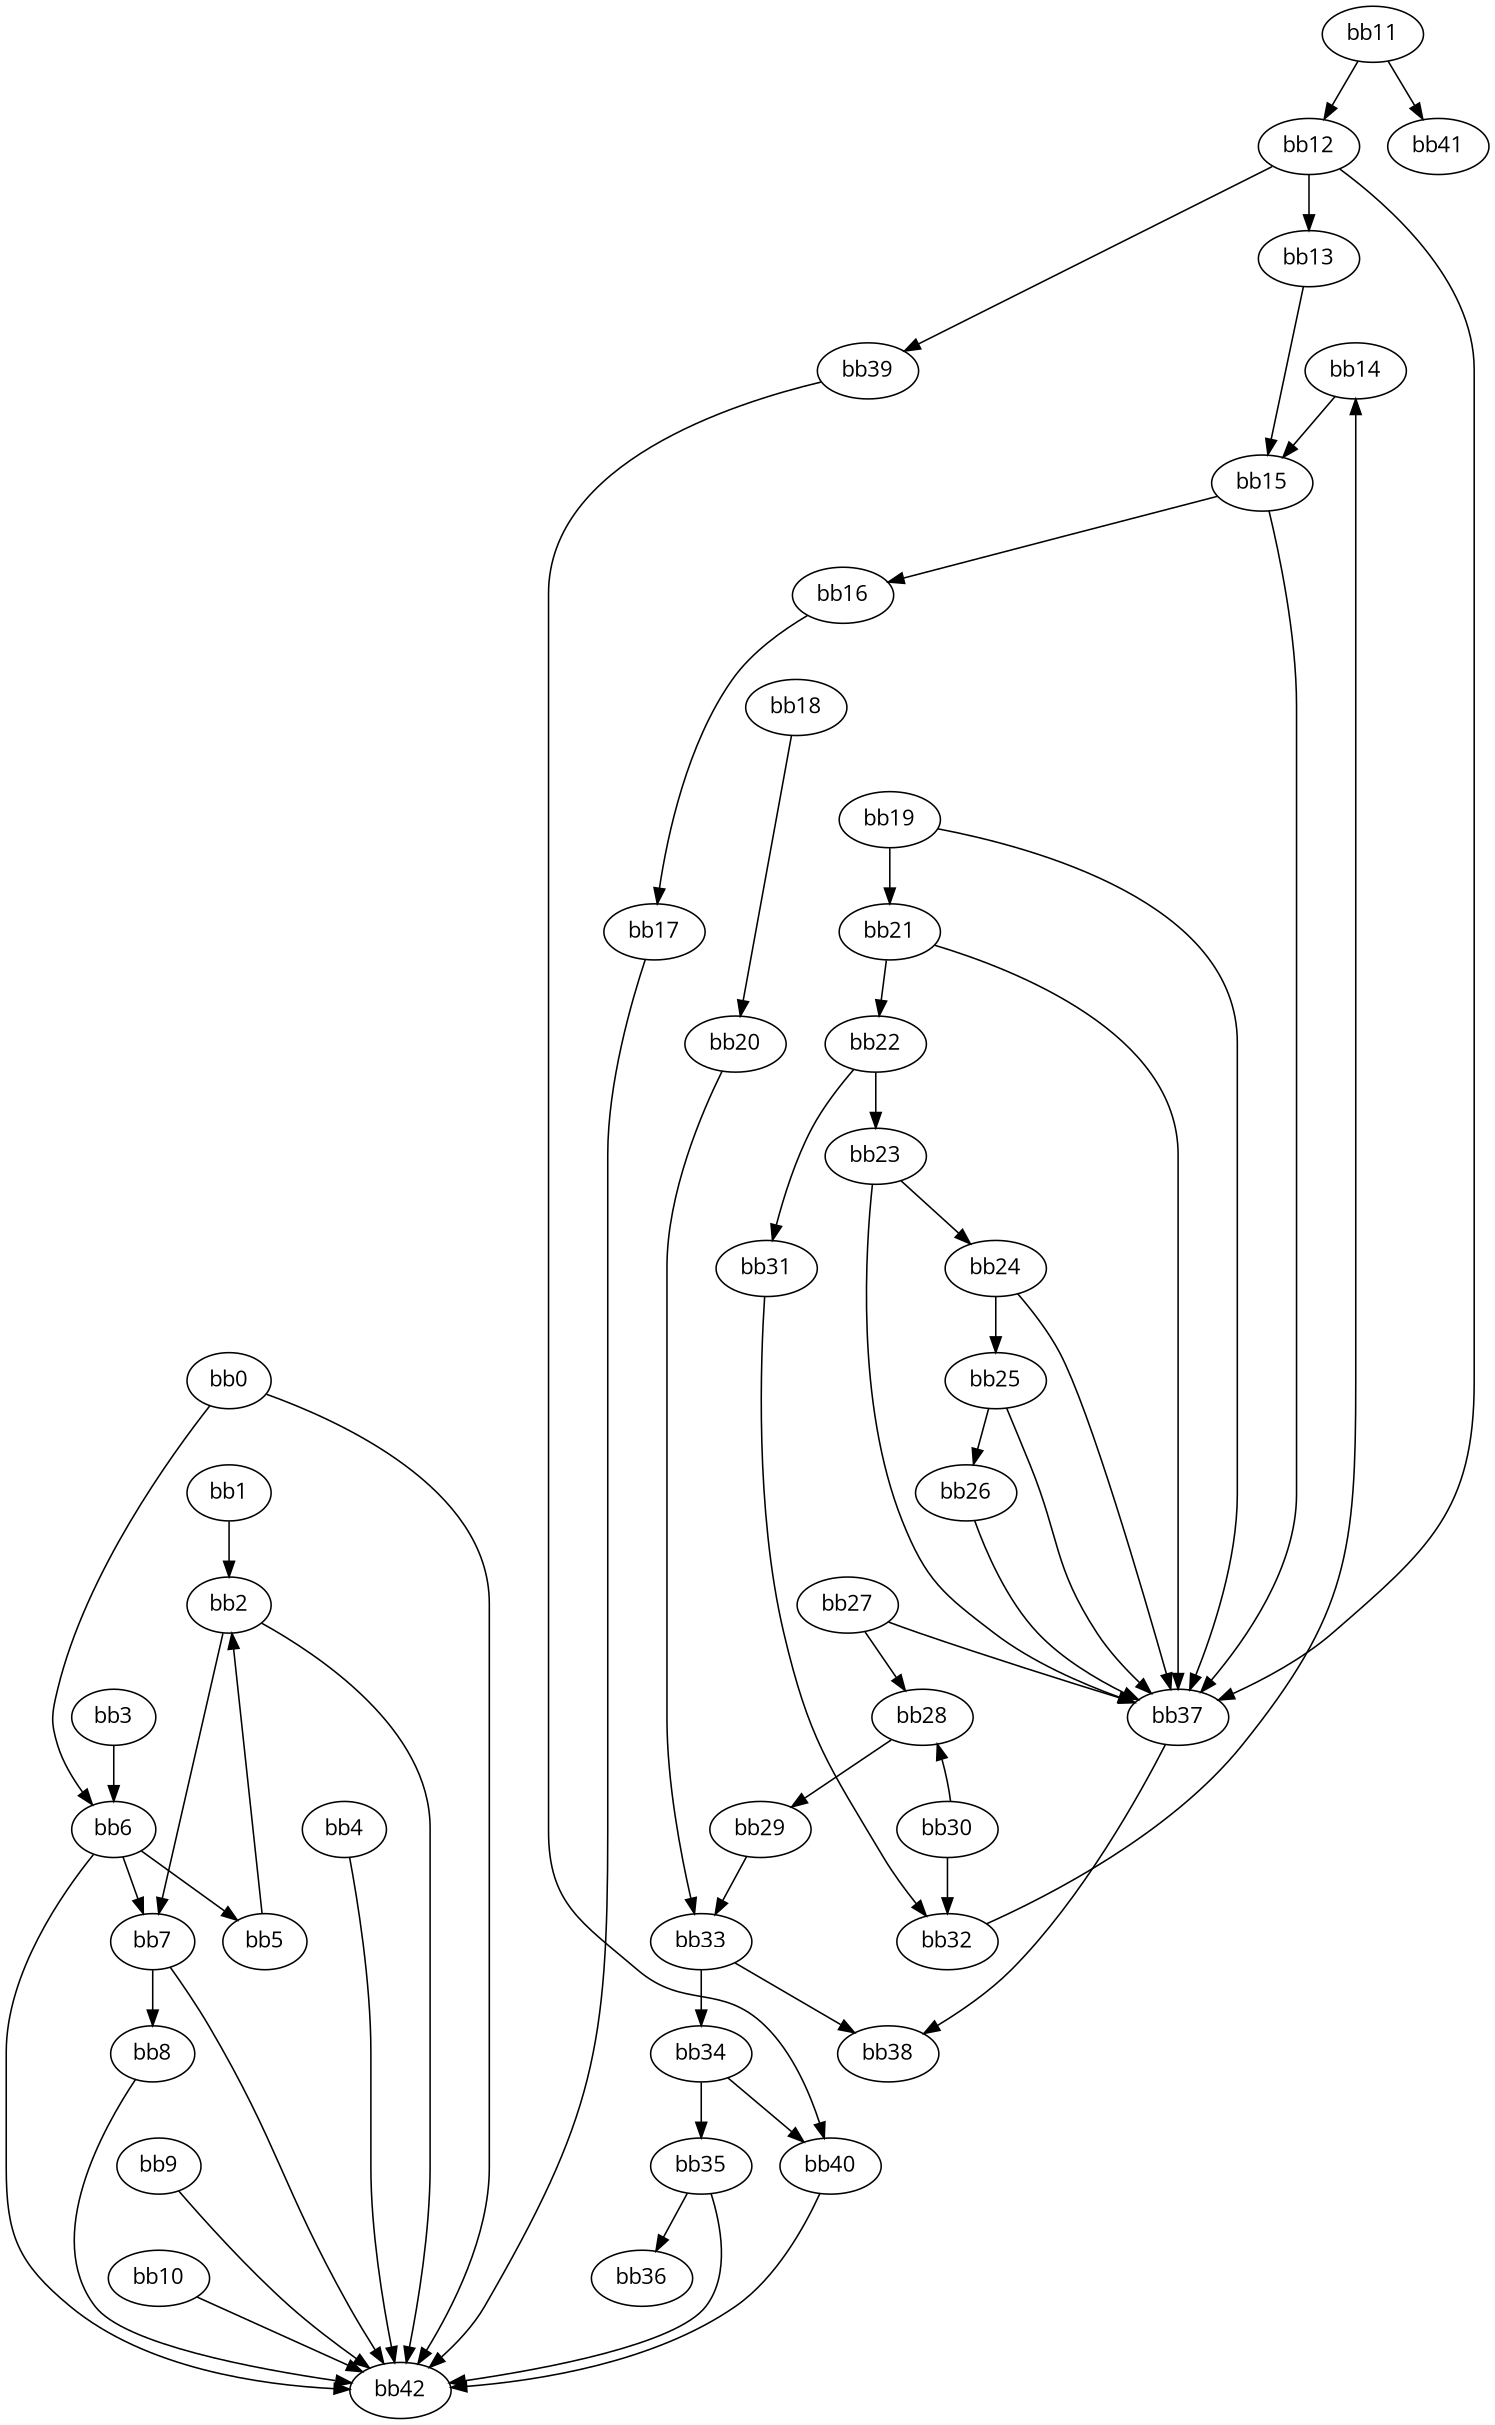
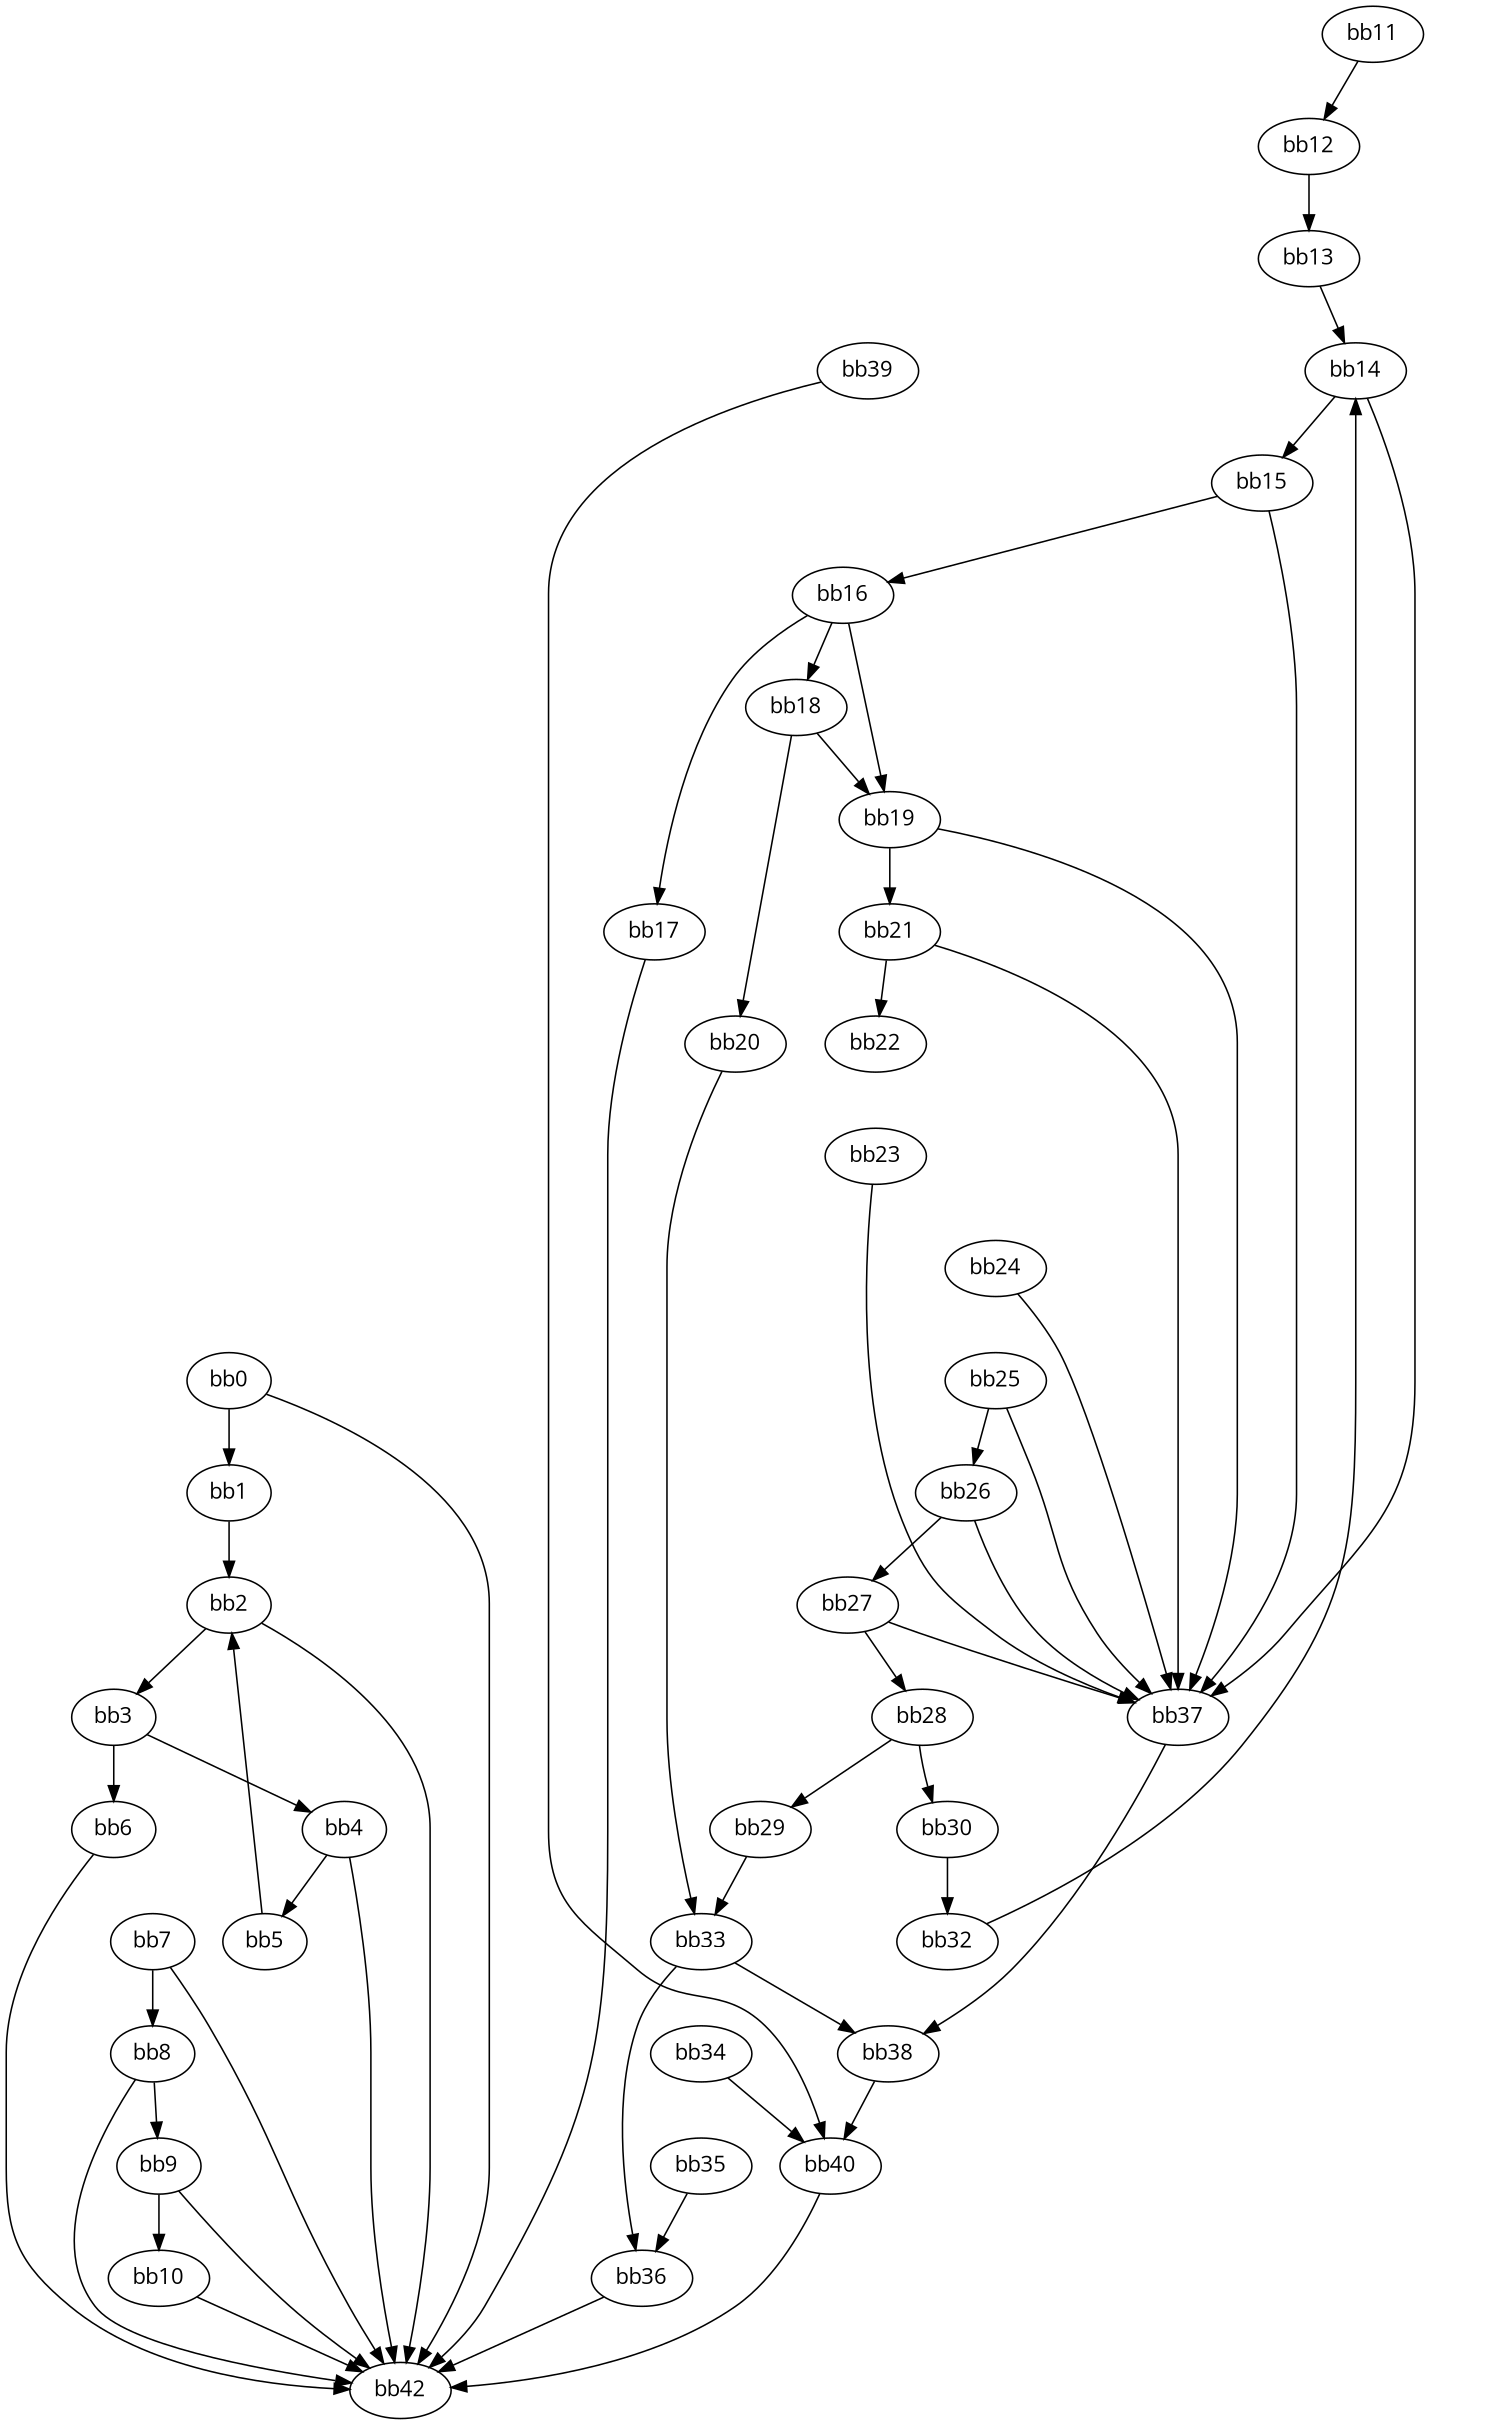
(1438, 146) -> none
(1095, 255) -> none
(1287, 363) -> (1329, 307)
none -> (823, 644)
none -> (865, 700)
none -> (838, 758)
(1474, 960) -> (1415, 1074)
(876, 1093) -> none
(930, 1207) -> none
(767, 1268) -> none
(996, 1317) -> none
none -> (920, 1537)
(95, 1589) -> (229, 1429)
(193, 1766) -> (177, 1656)
none -> (222, 1770)
(947, 1780) -> (923, 1766)
(130, 1878) -> none
(183, 1881) -> (309, 1879)
(701, 1986) -> (624, 2094)
none -> (155, 2102)
(701, 2102) -> none
none -> (863, 2103)
none -> (159, 2215)
(655, 2337) -> (528, 2331)
